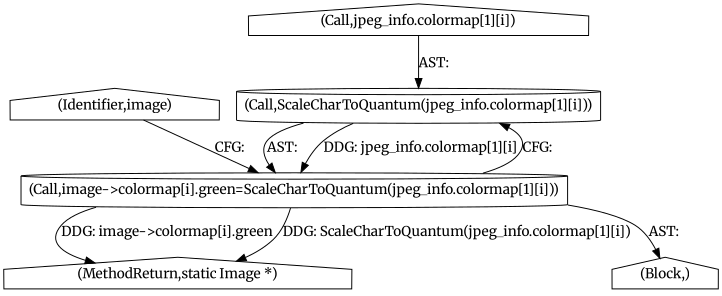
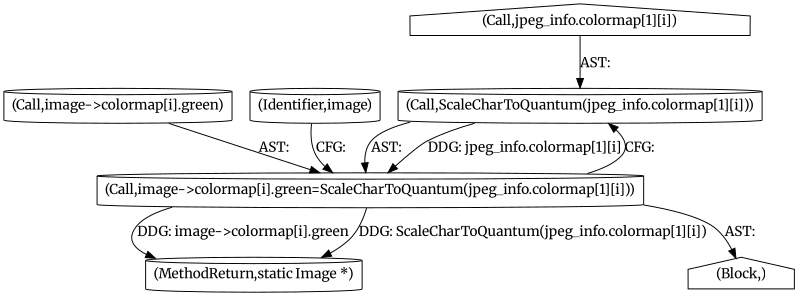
(115, 106) -> (315, 106)
none -> (118, 106)
(178, 275) -> (254, 275)
